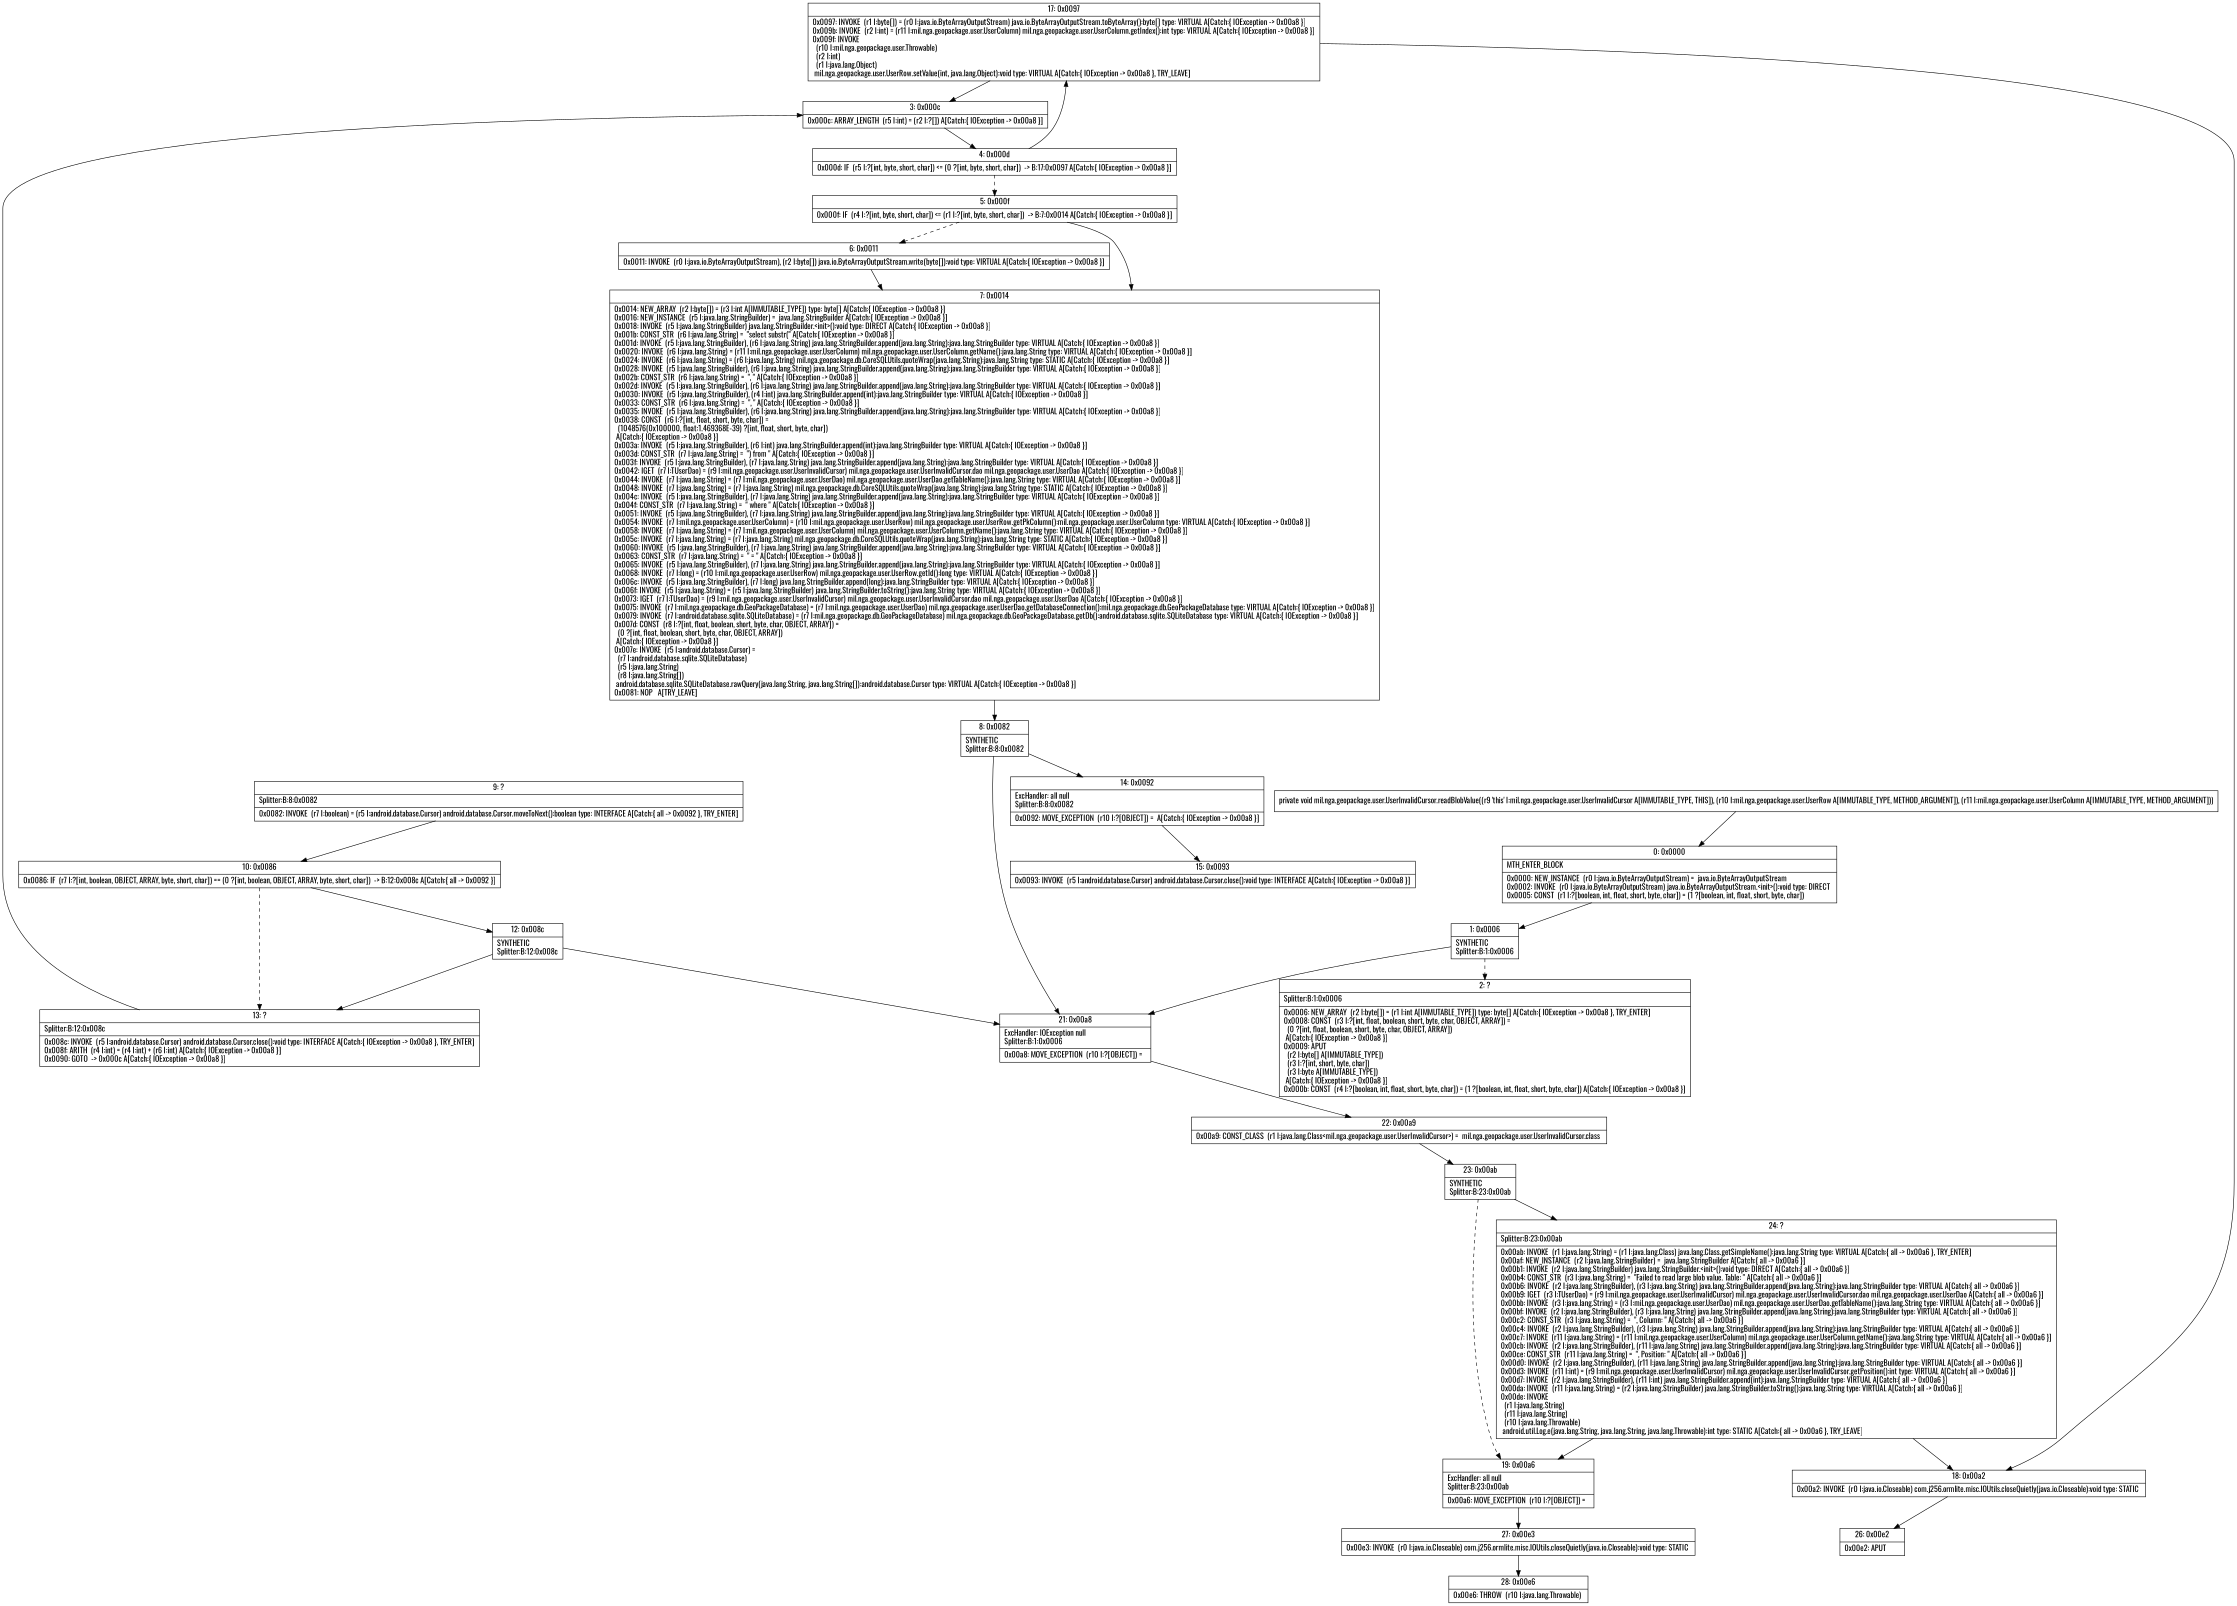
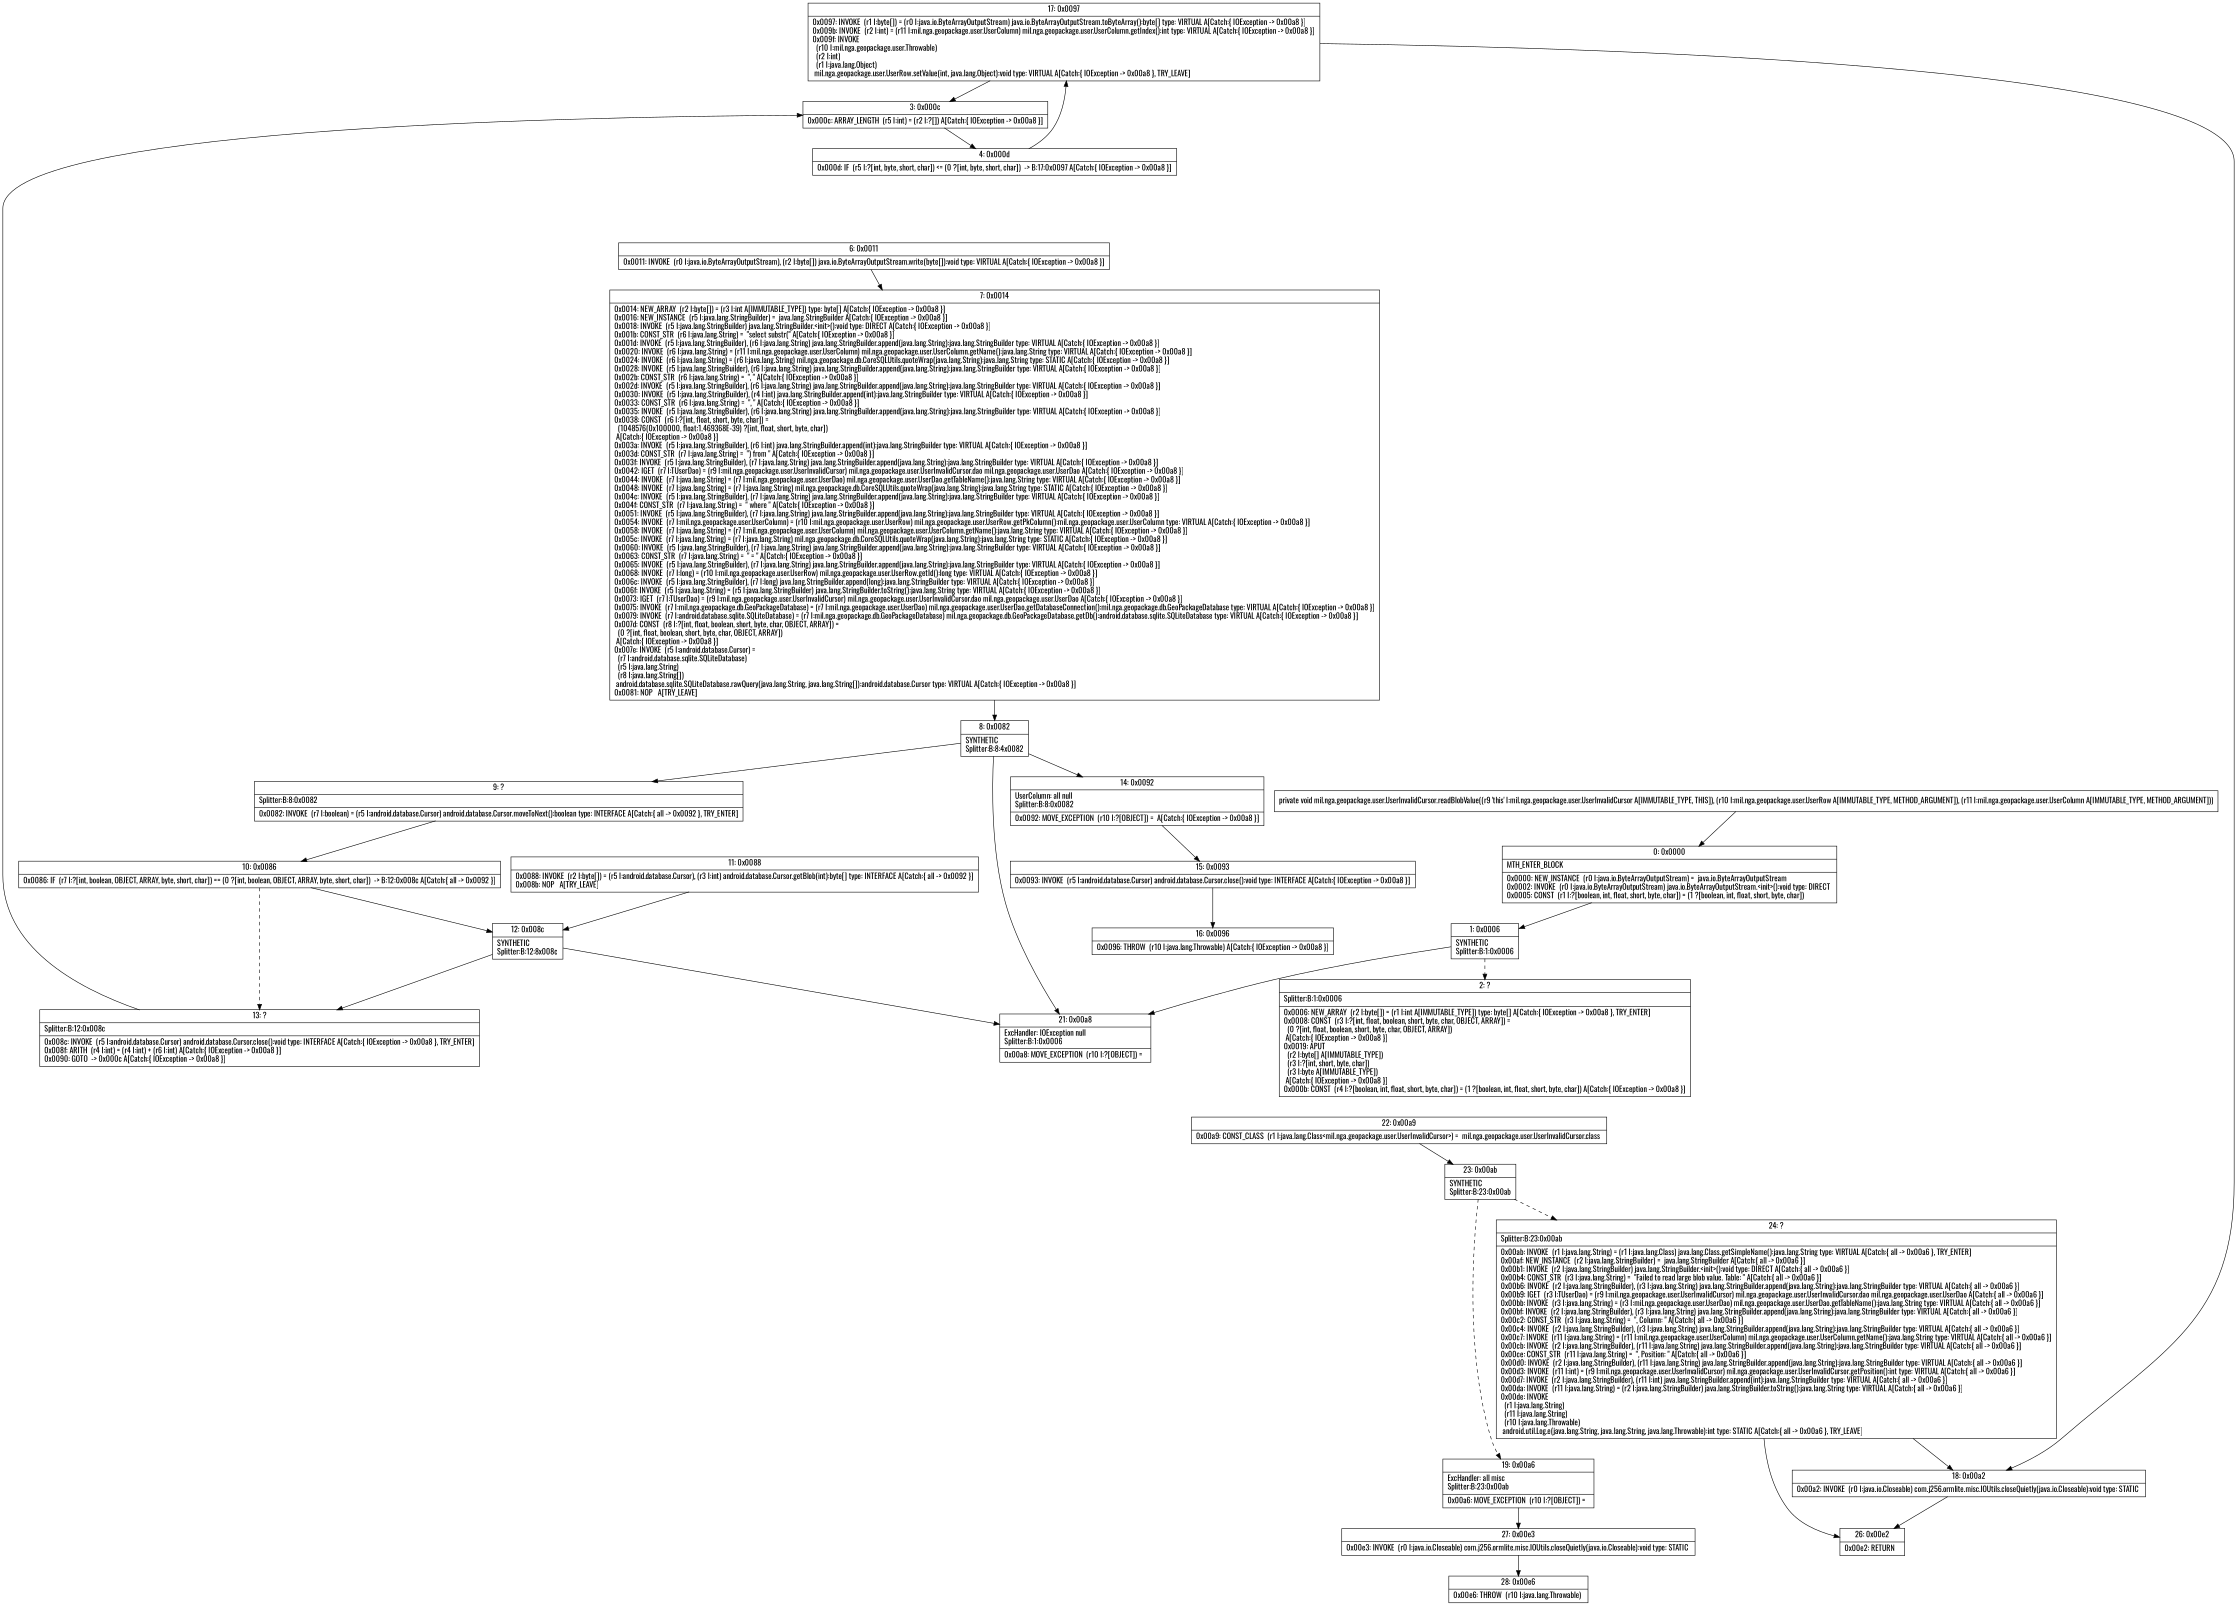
(995, 209) -> none
(995, 749) -> (995, 749)
none -> (809, 762)
(1042, 796) -> (1044, 796)
none -> (745, 875)
none -> (1213, 941)
(528, 952) -> (527, 952)
(1307, 1047) -> (1306, 1047)
(1248, 1089) -> none
(1533, 1208) -> (1533, 1208)
(1578, 1447) -> (1782, 1500)
(1475, 1479) -> (1476, 1479)
(1868, 1549) -> (1872, 1549)
